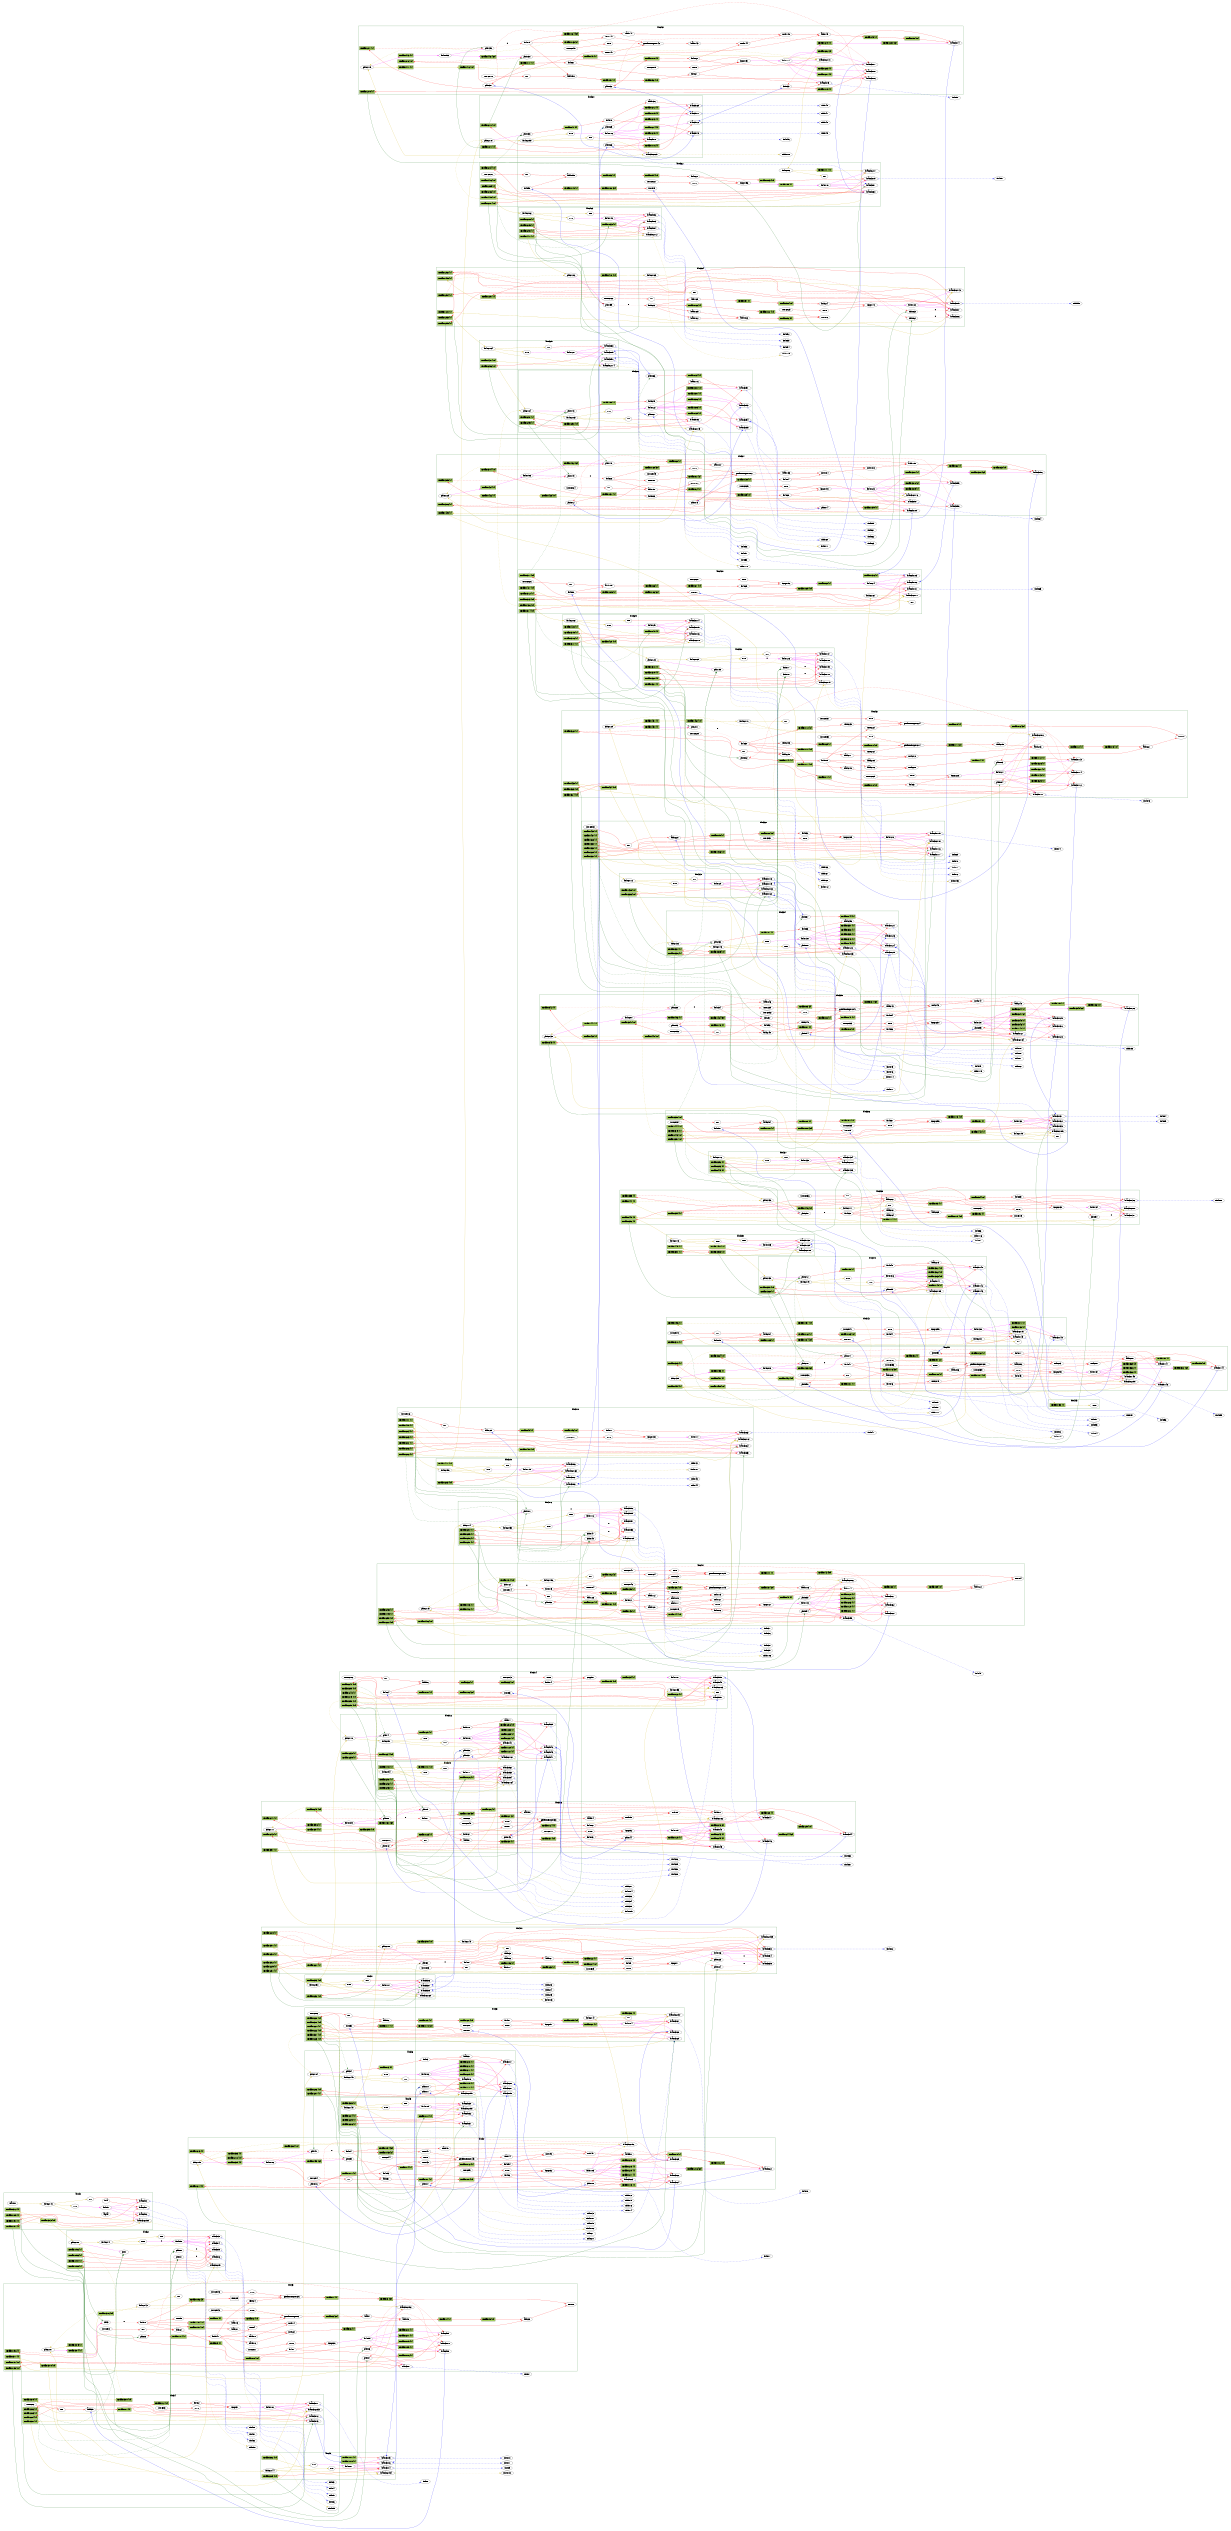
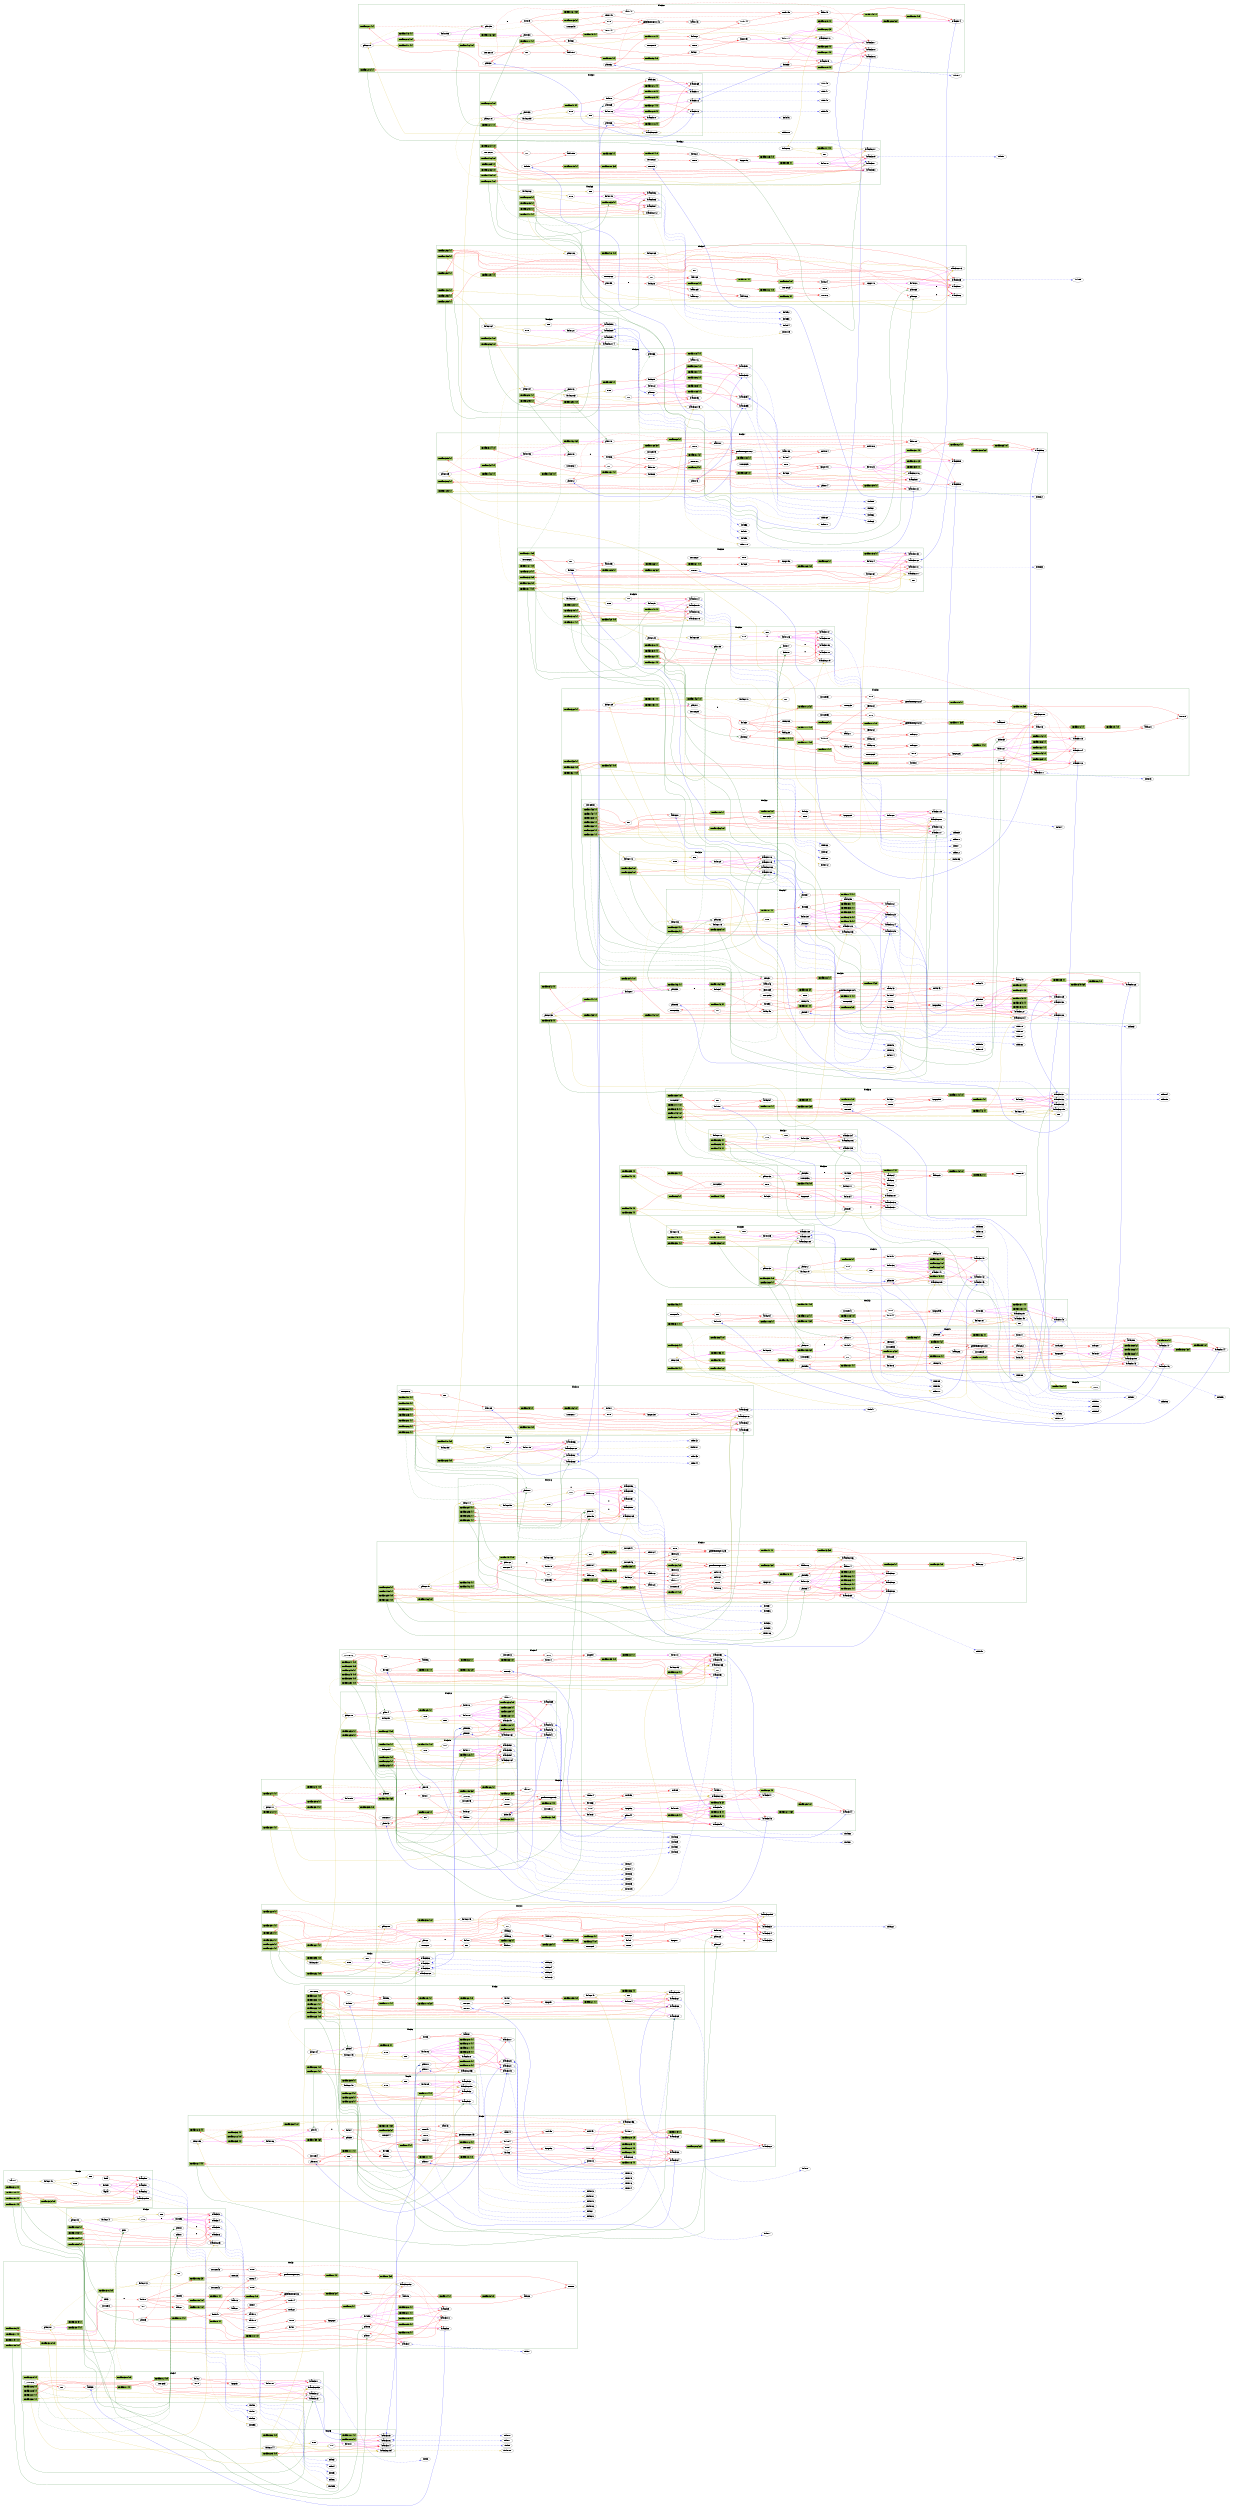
(867, 996) -> (871, 993)
(911, 1203) -> (780, 1181)
